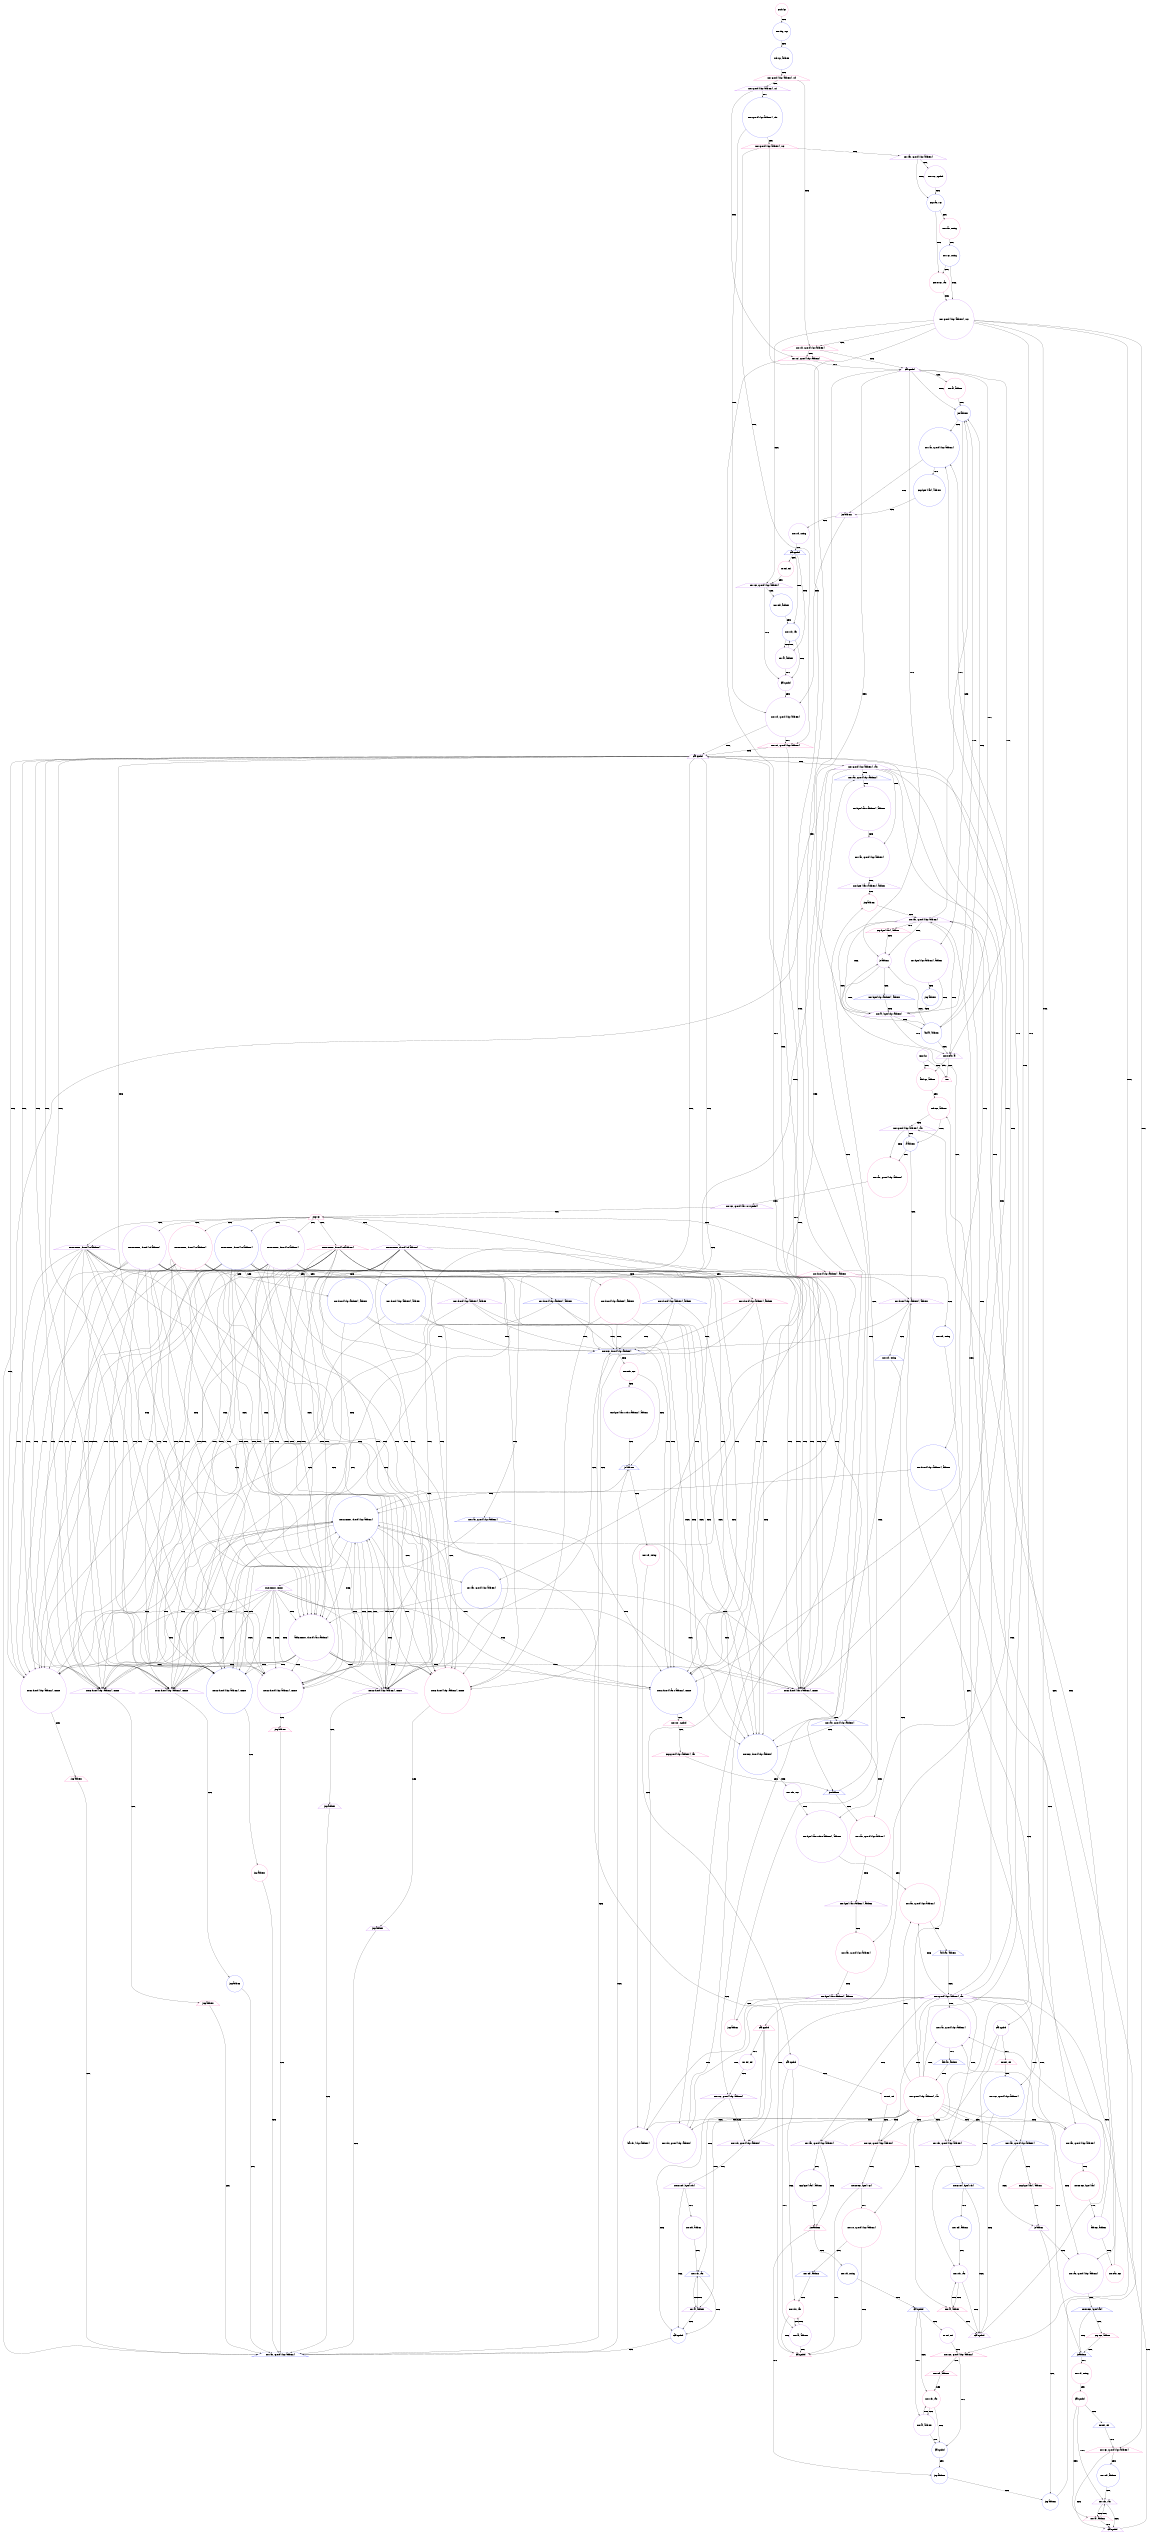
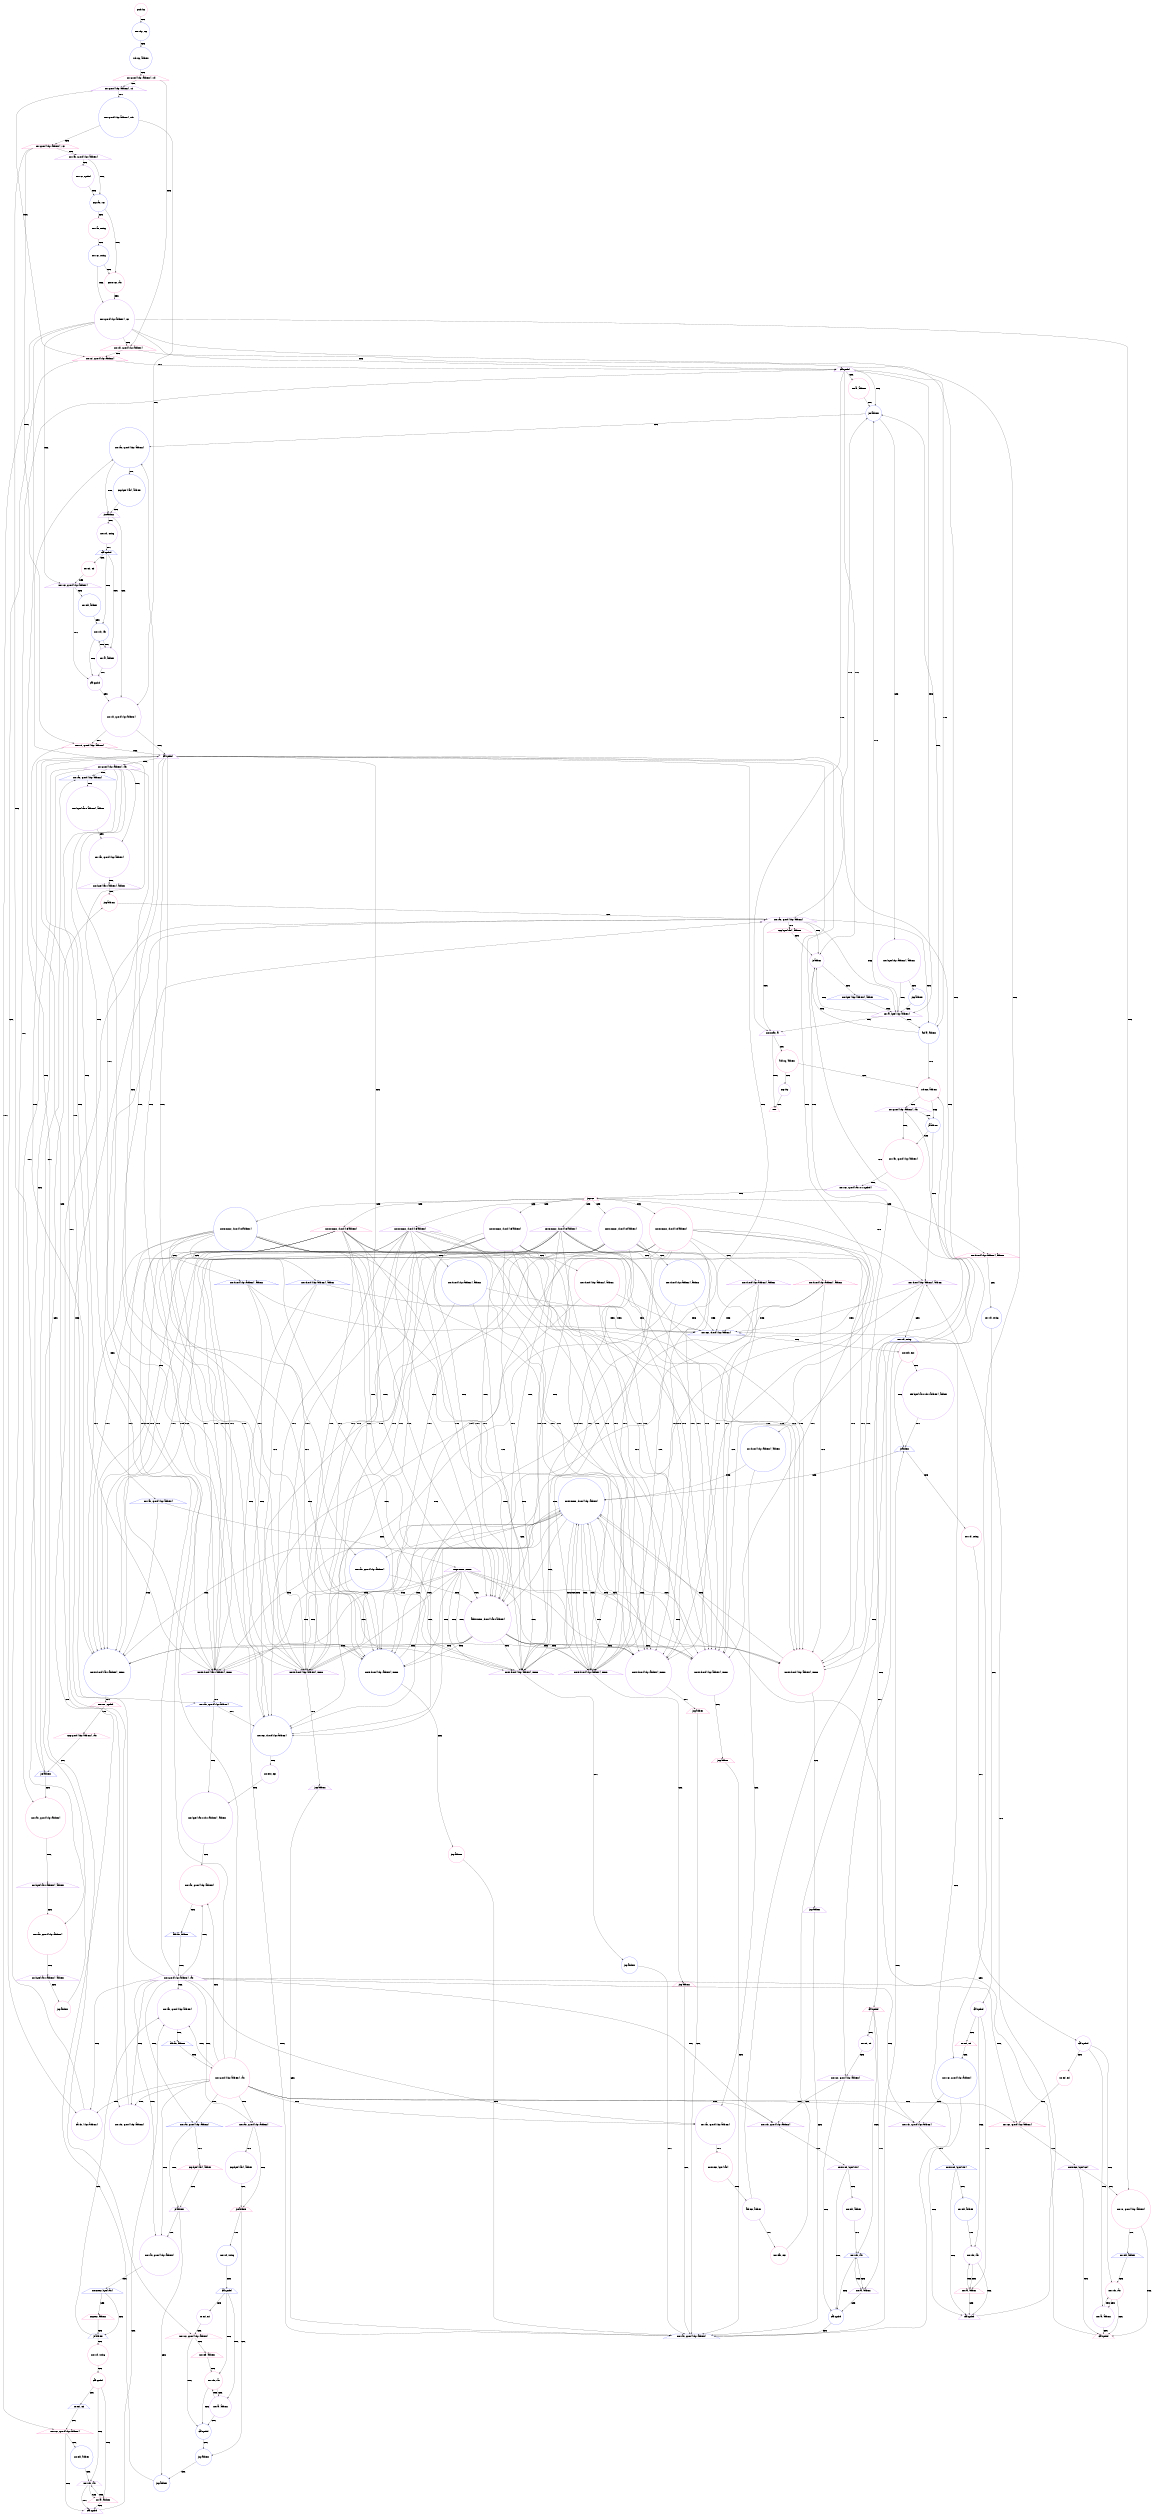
(942, 1047) -> (929, 1060)
(924, 1065) -> (786, 1077)
